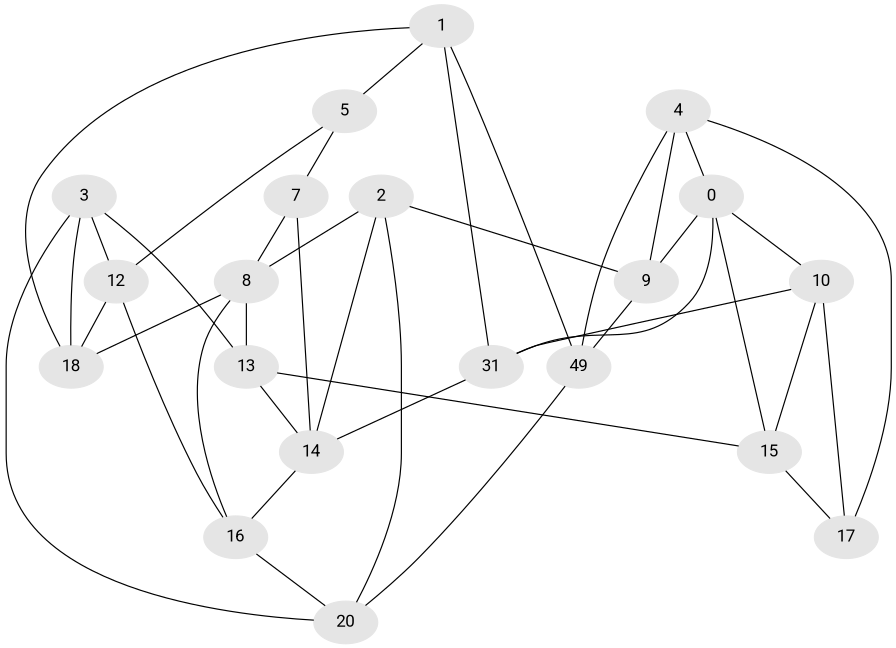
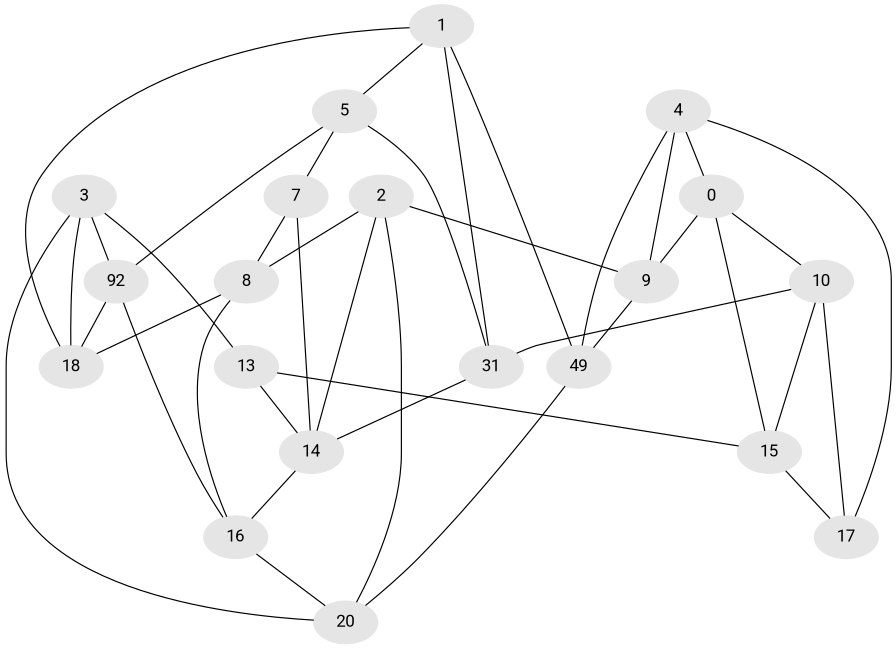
(116, 282) -> (116, 282)
(246, 324) -> none
(651, 329) -> (449, 230)
